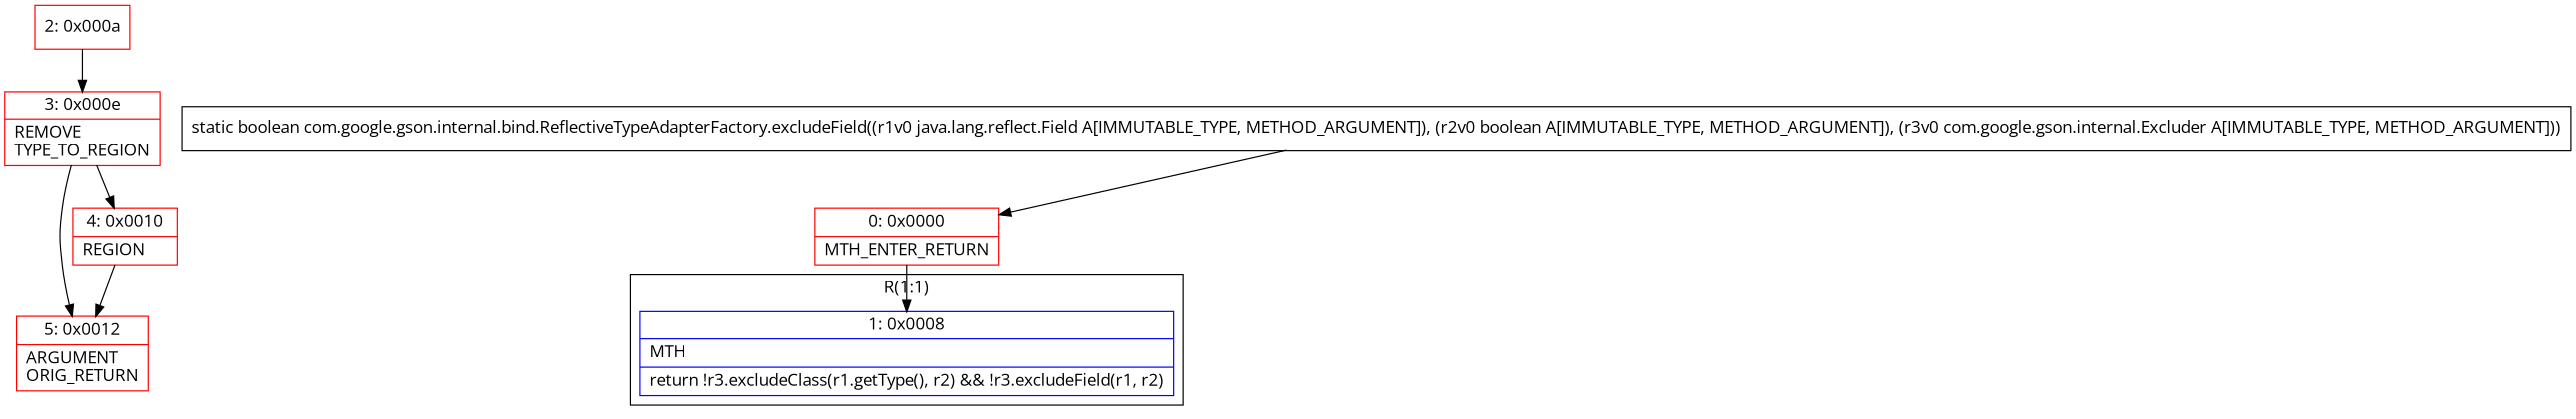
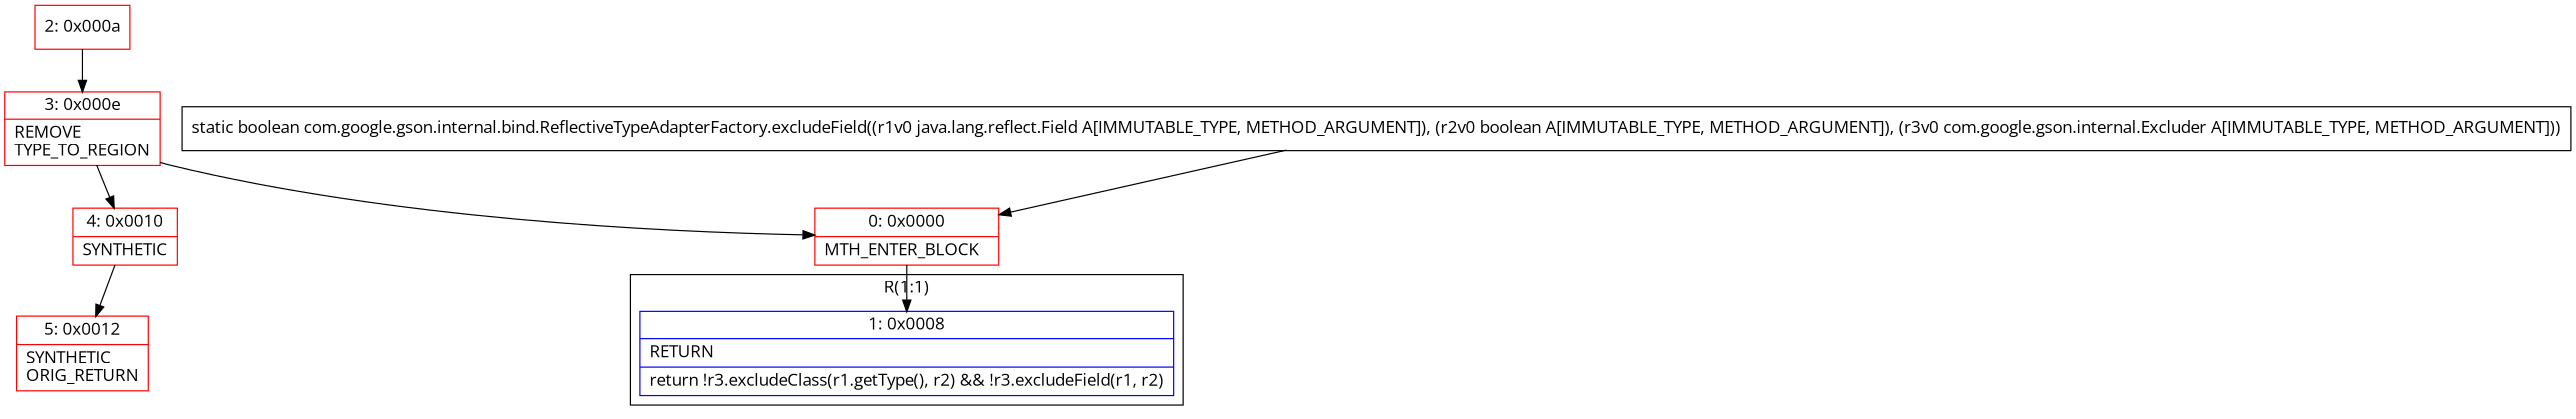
(60, 235) -> (479, 215)
(114, 250) -> (125, 250)
(907, 250) -> (901, 250)
(668, 352) -> (682, 352)
(72, 358) -> (69, 358)
